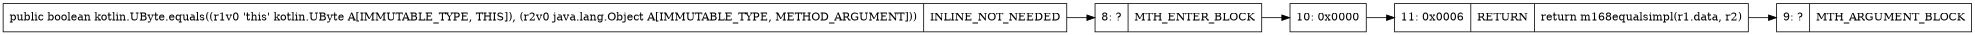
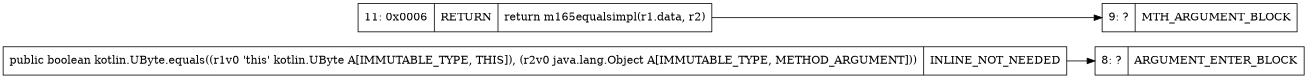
(1195, 17) -> (1216, 61)
(1641, 17) -> (605, 17)
(1328, 18) -> none
